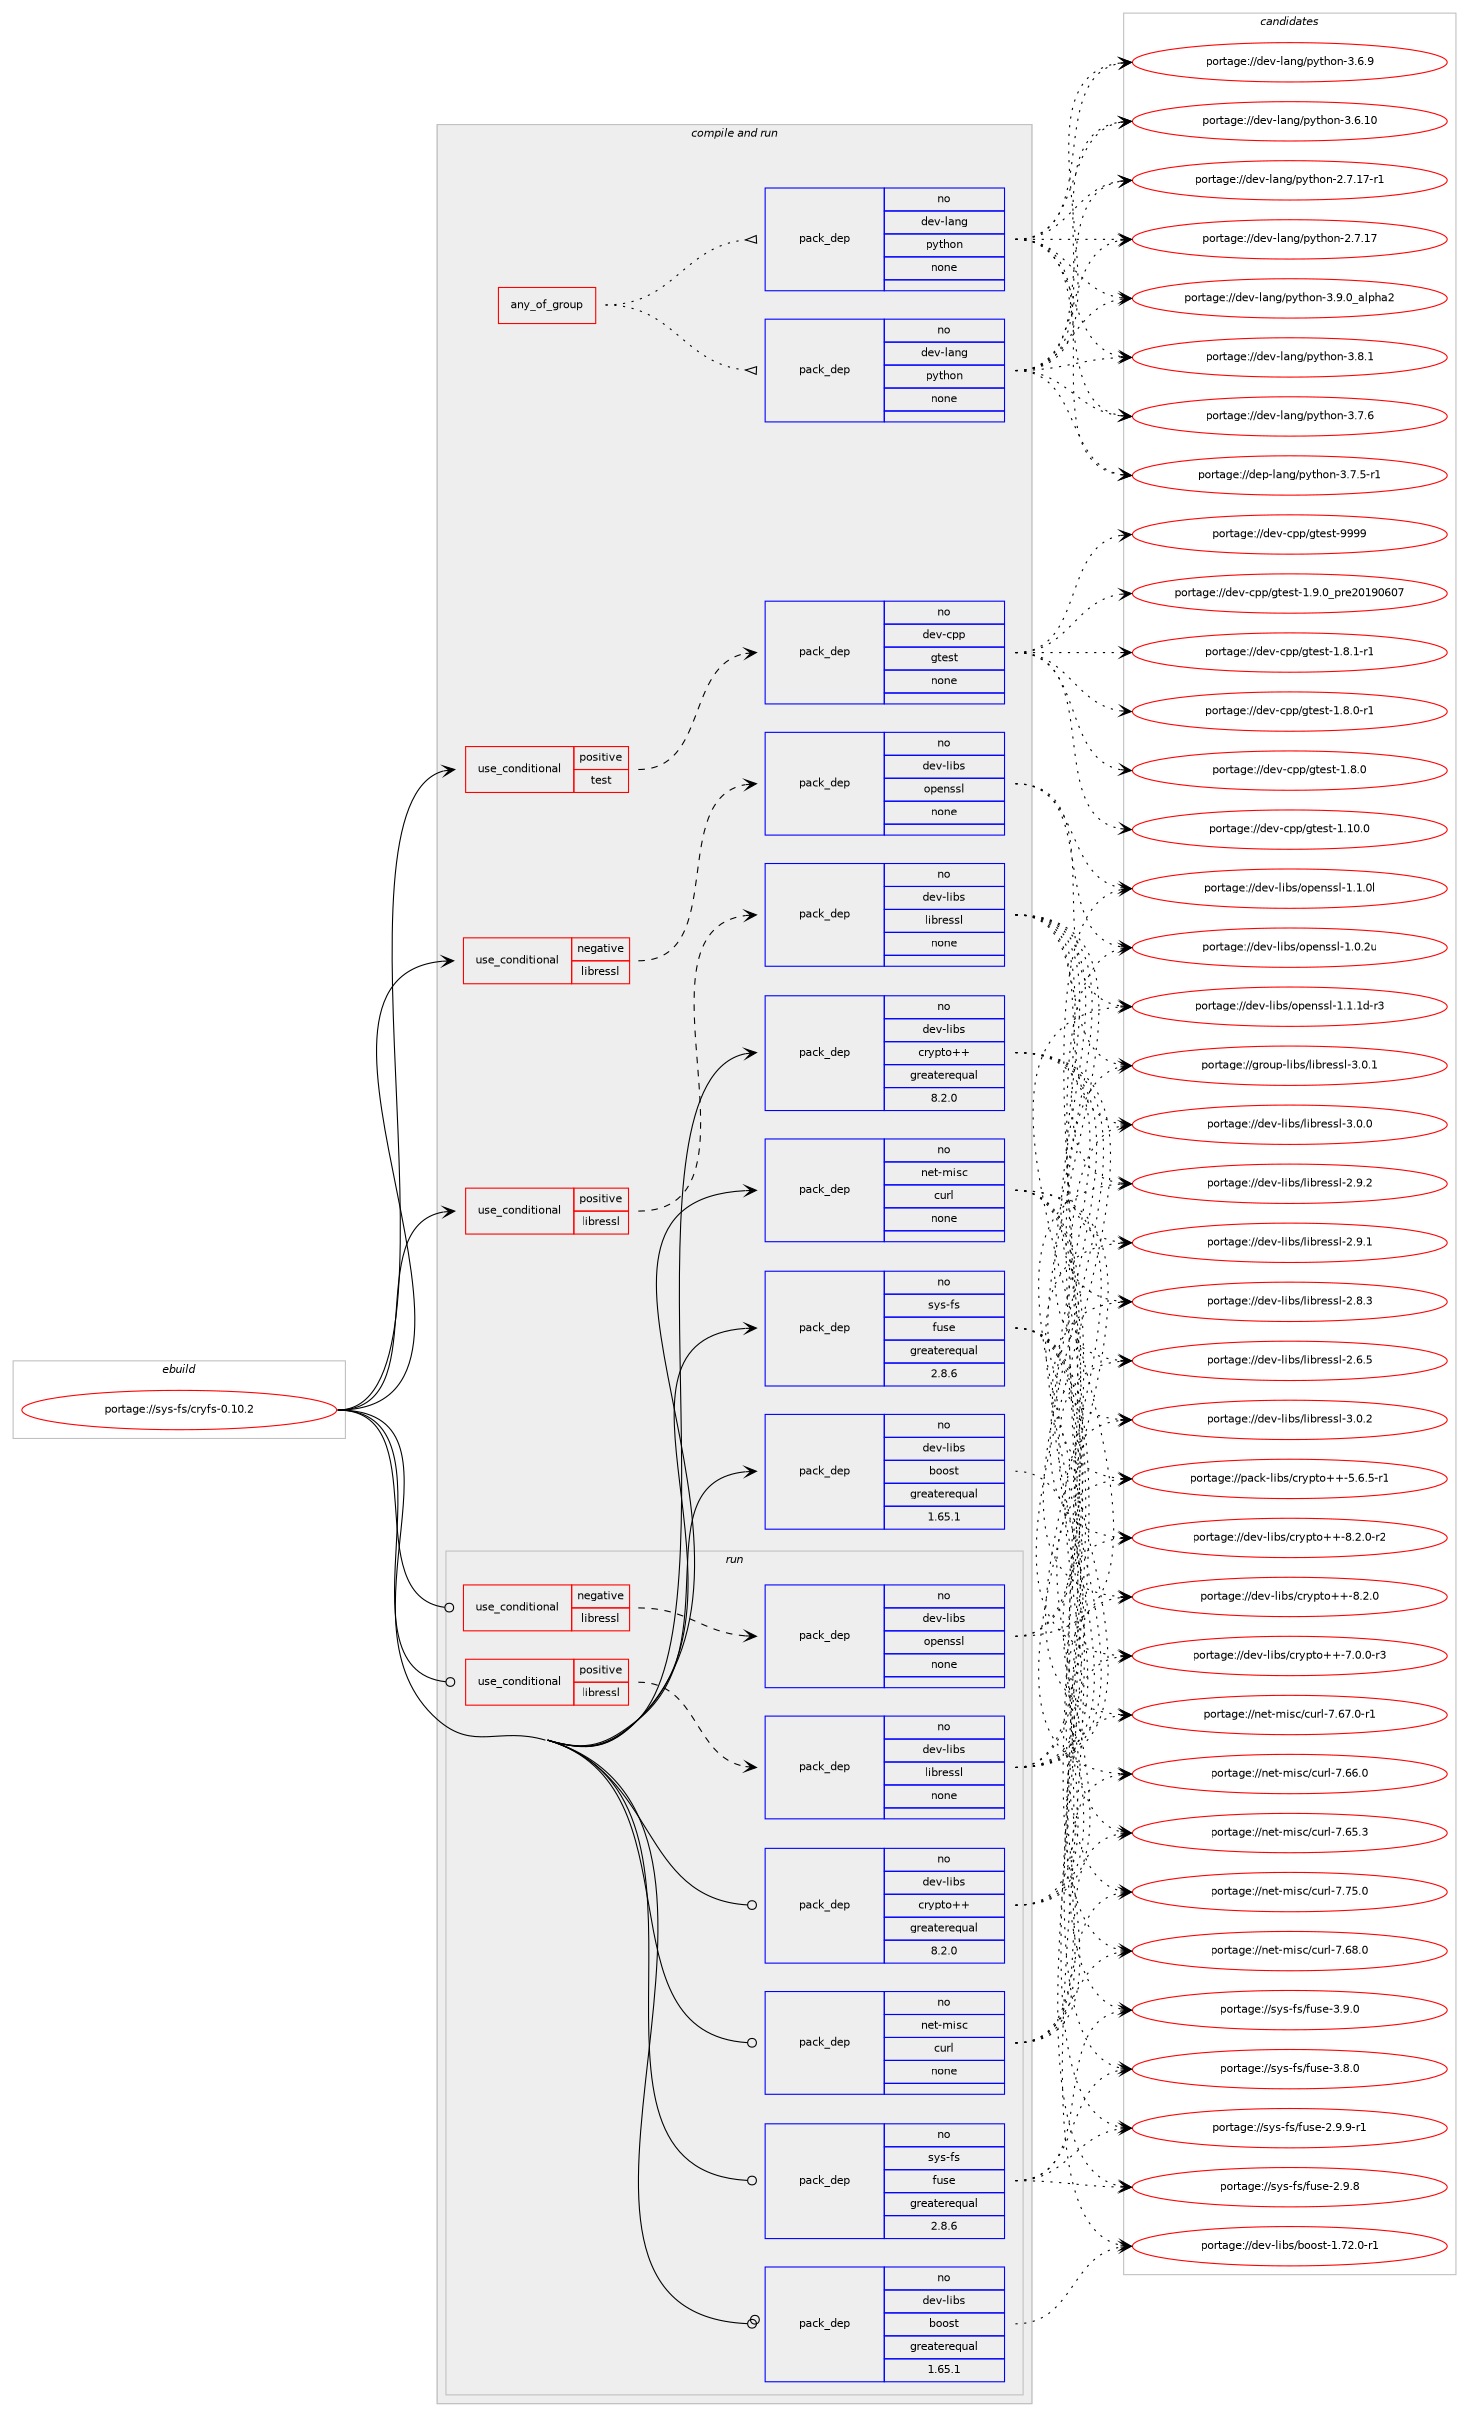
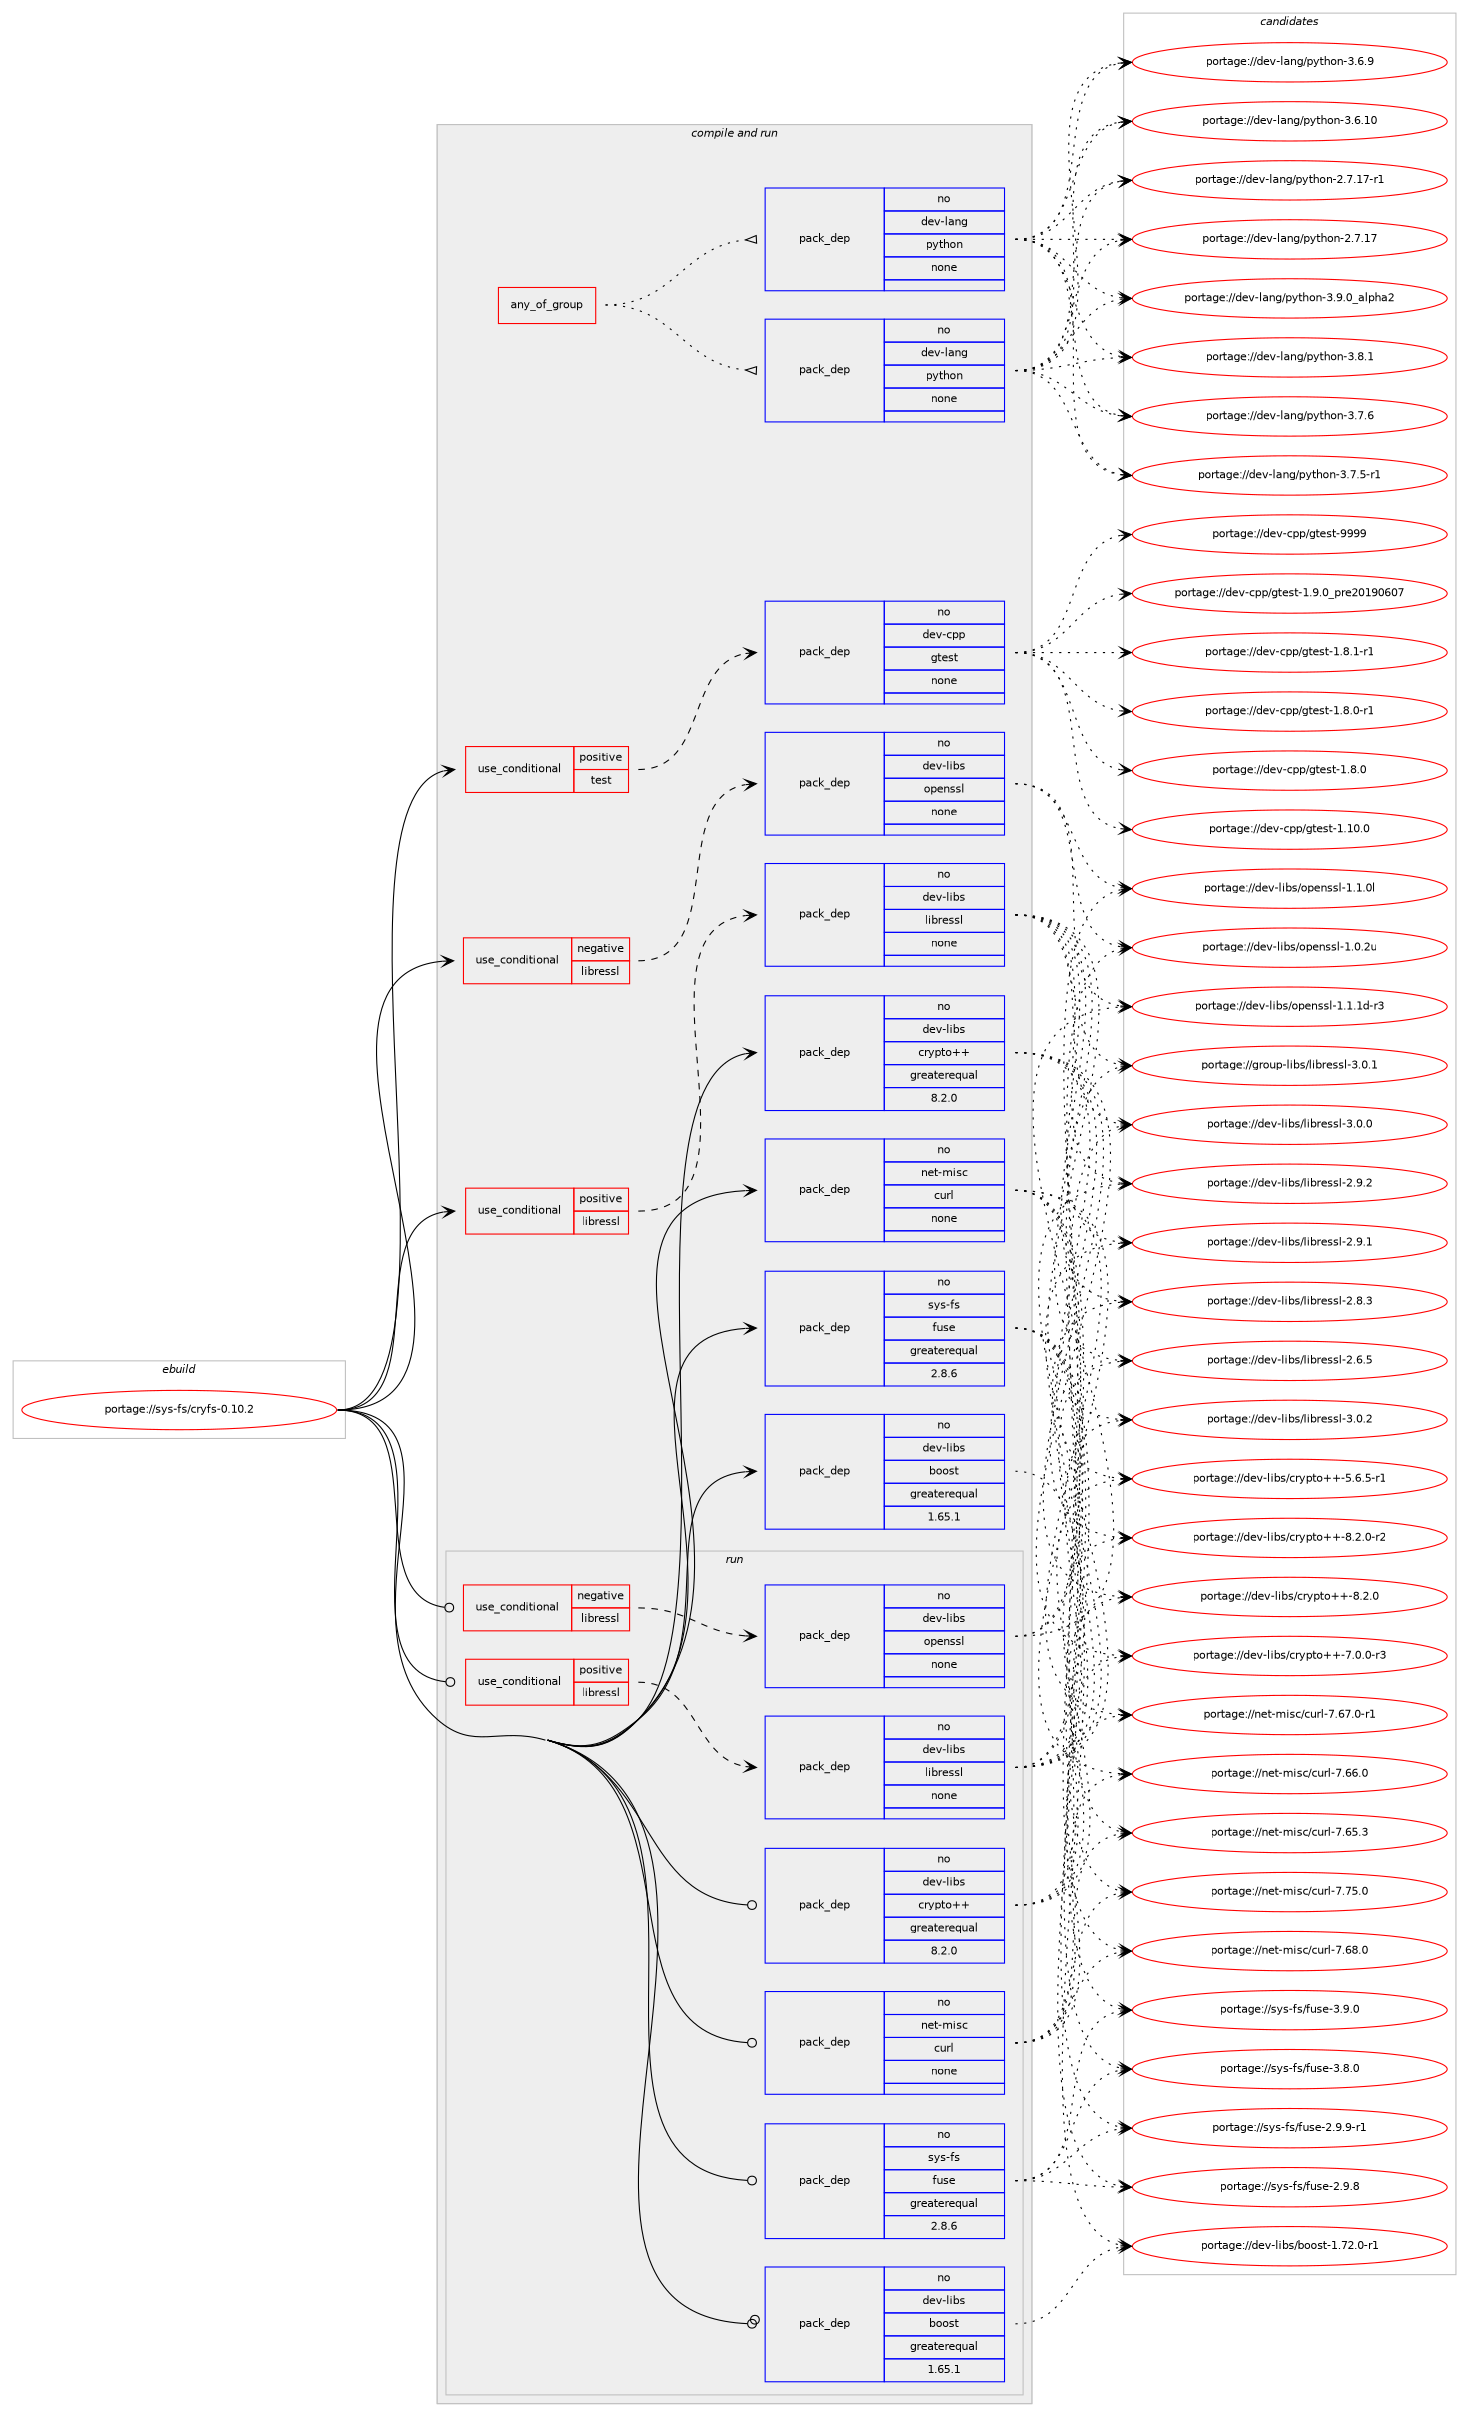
(1290, 475) -> (1290, 475)
(1290, 1479) -> (1290, 1479)
